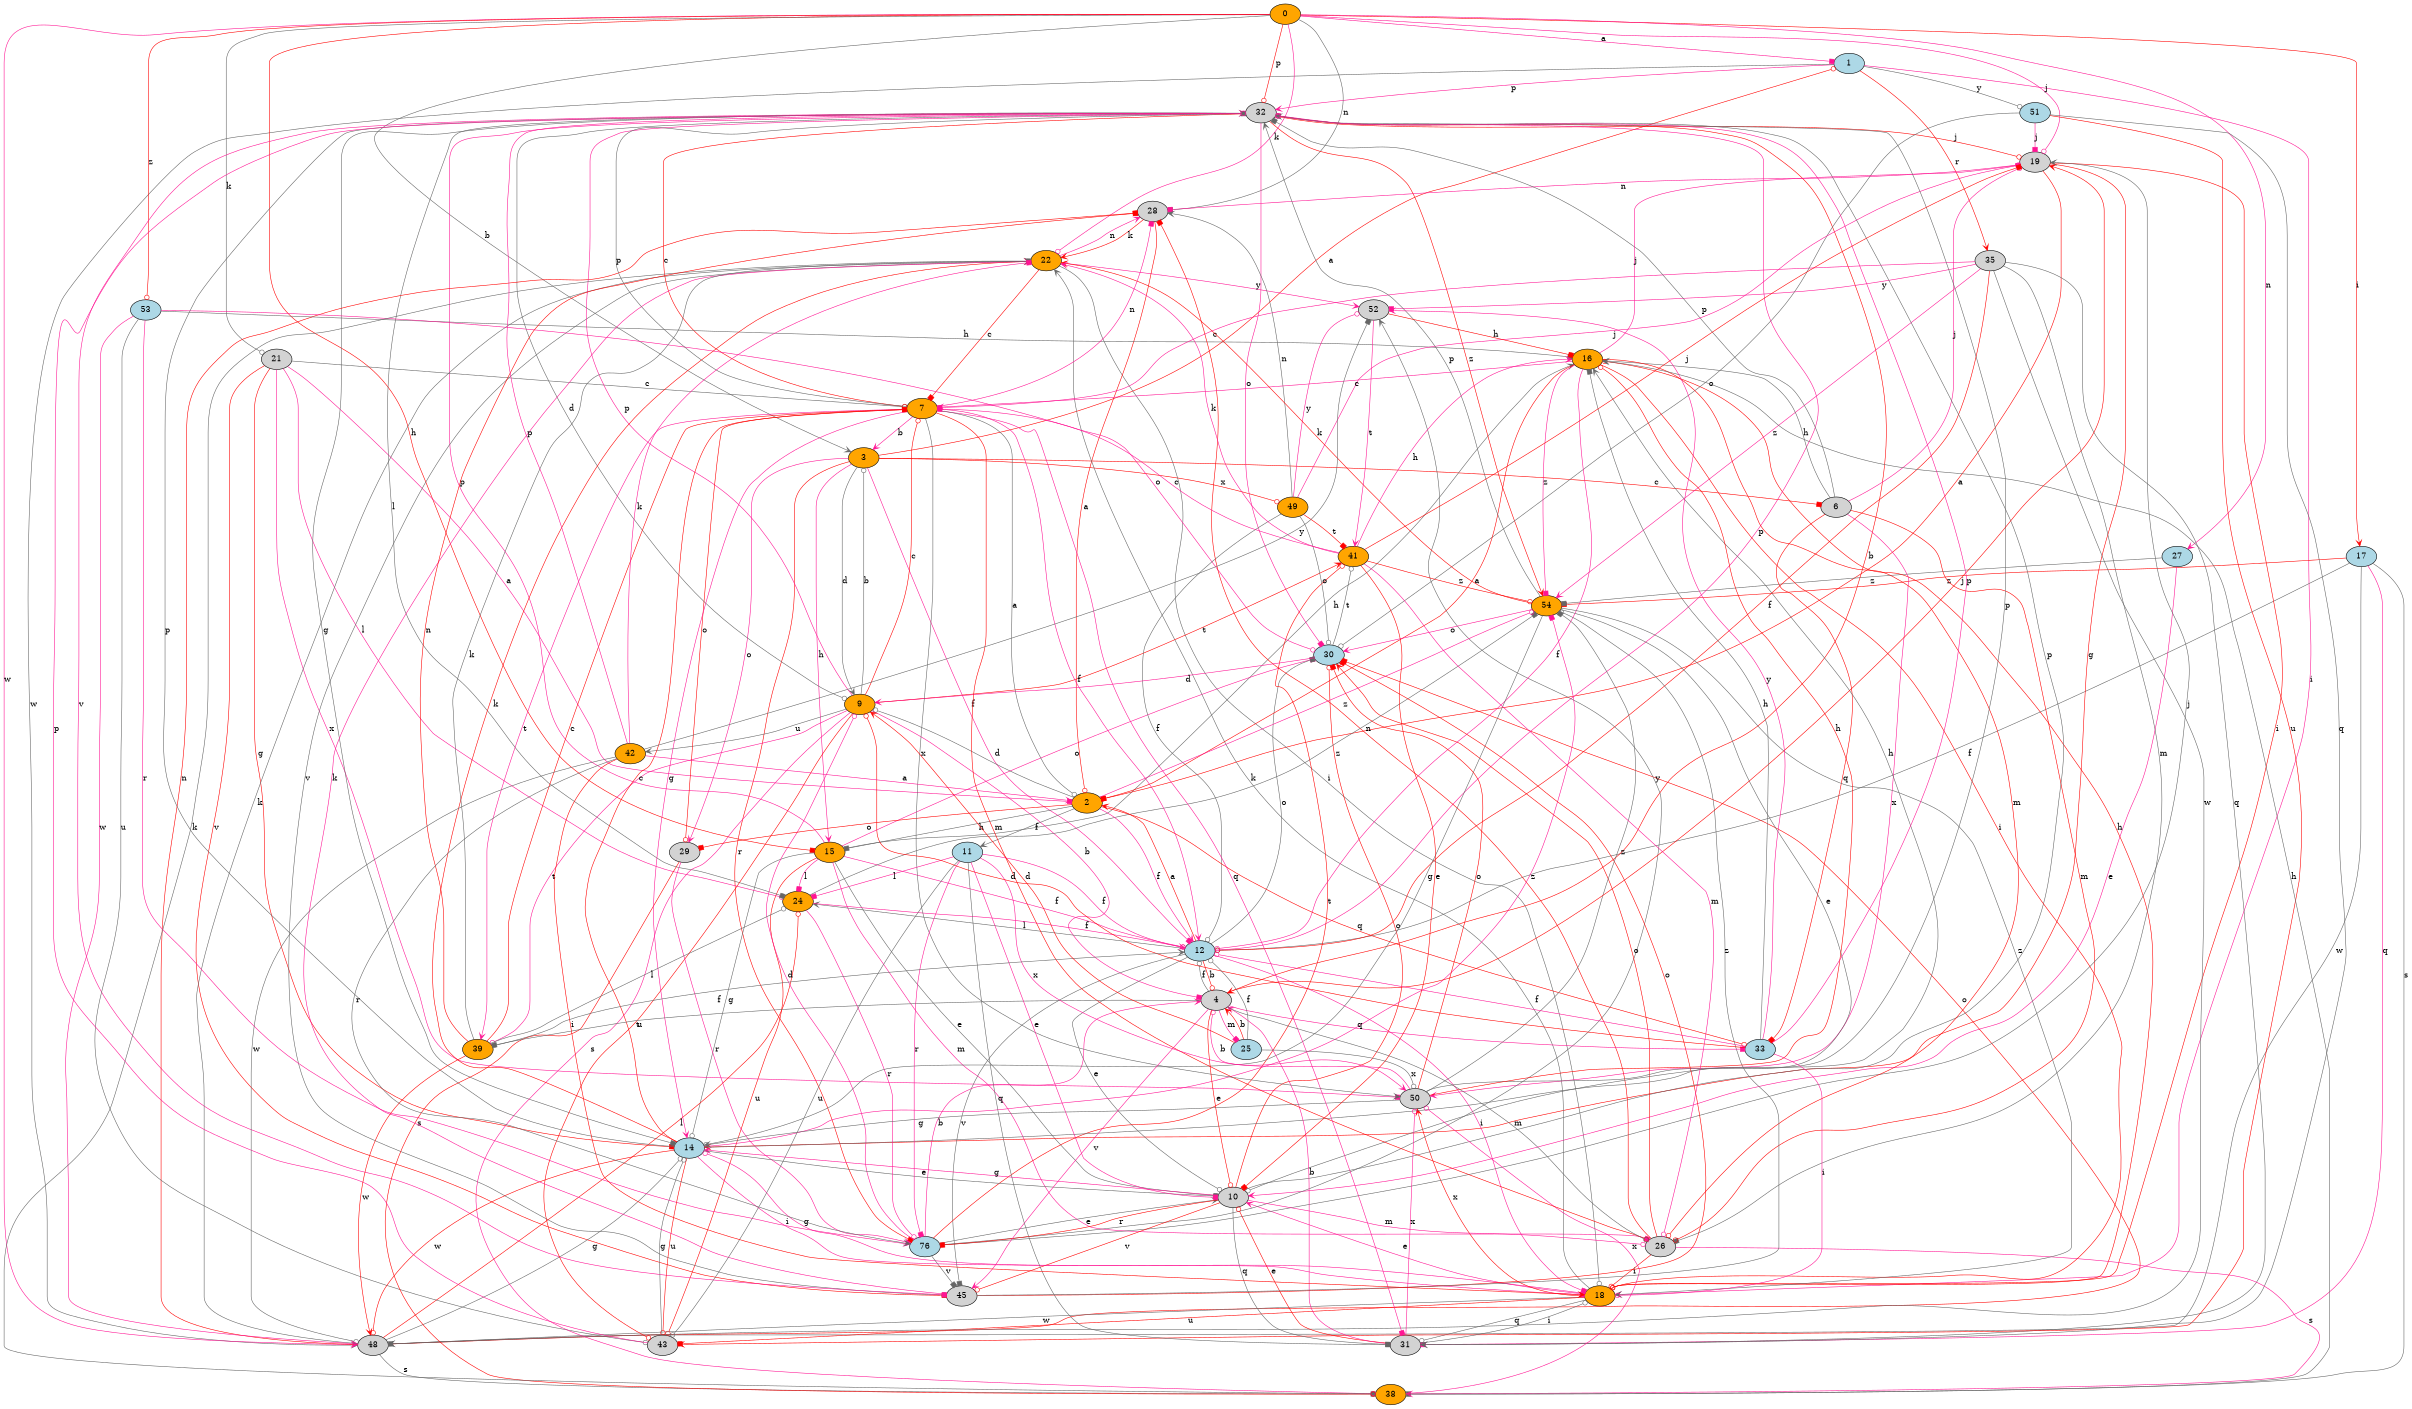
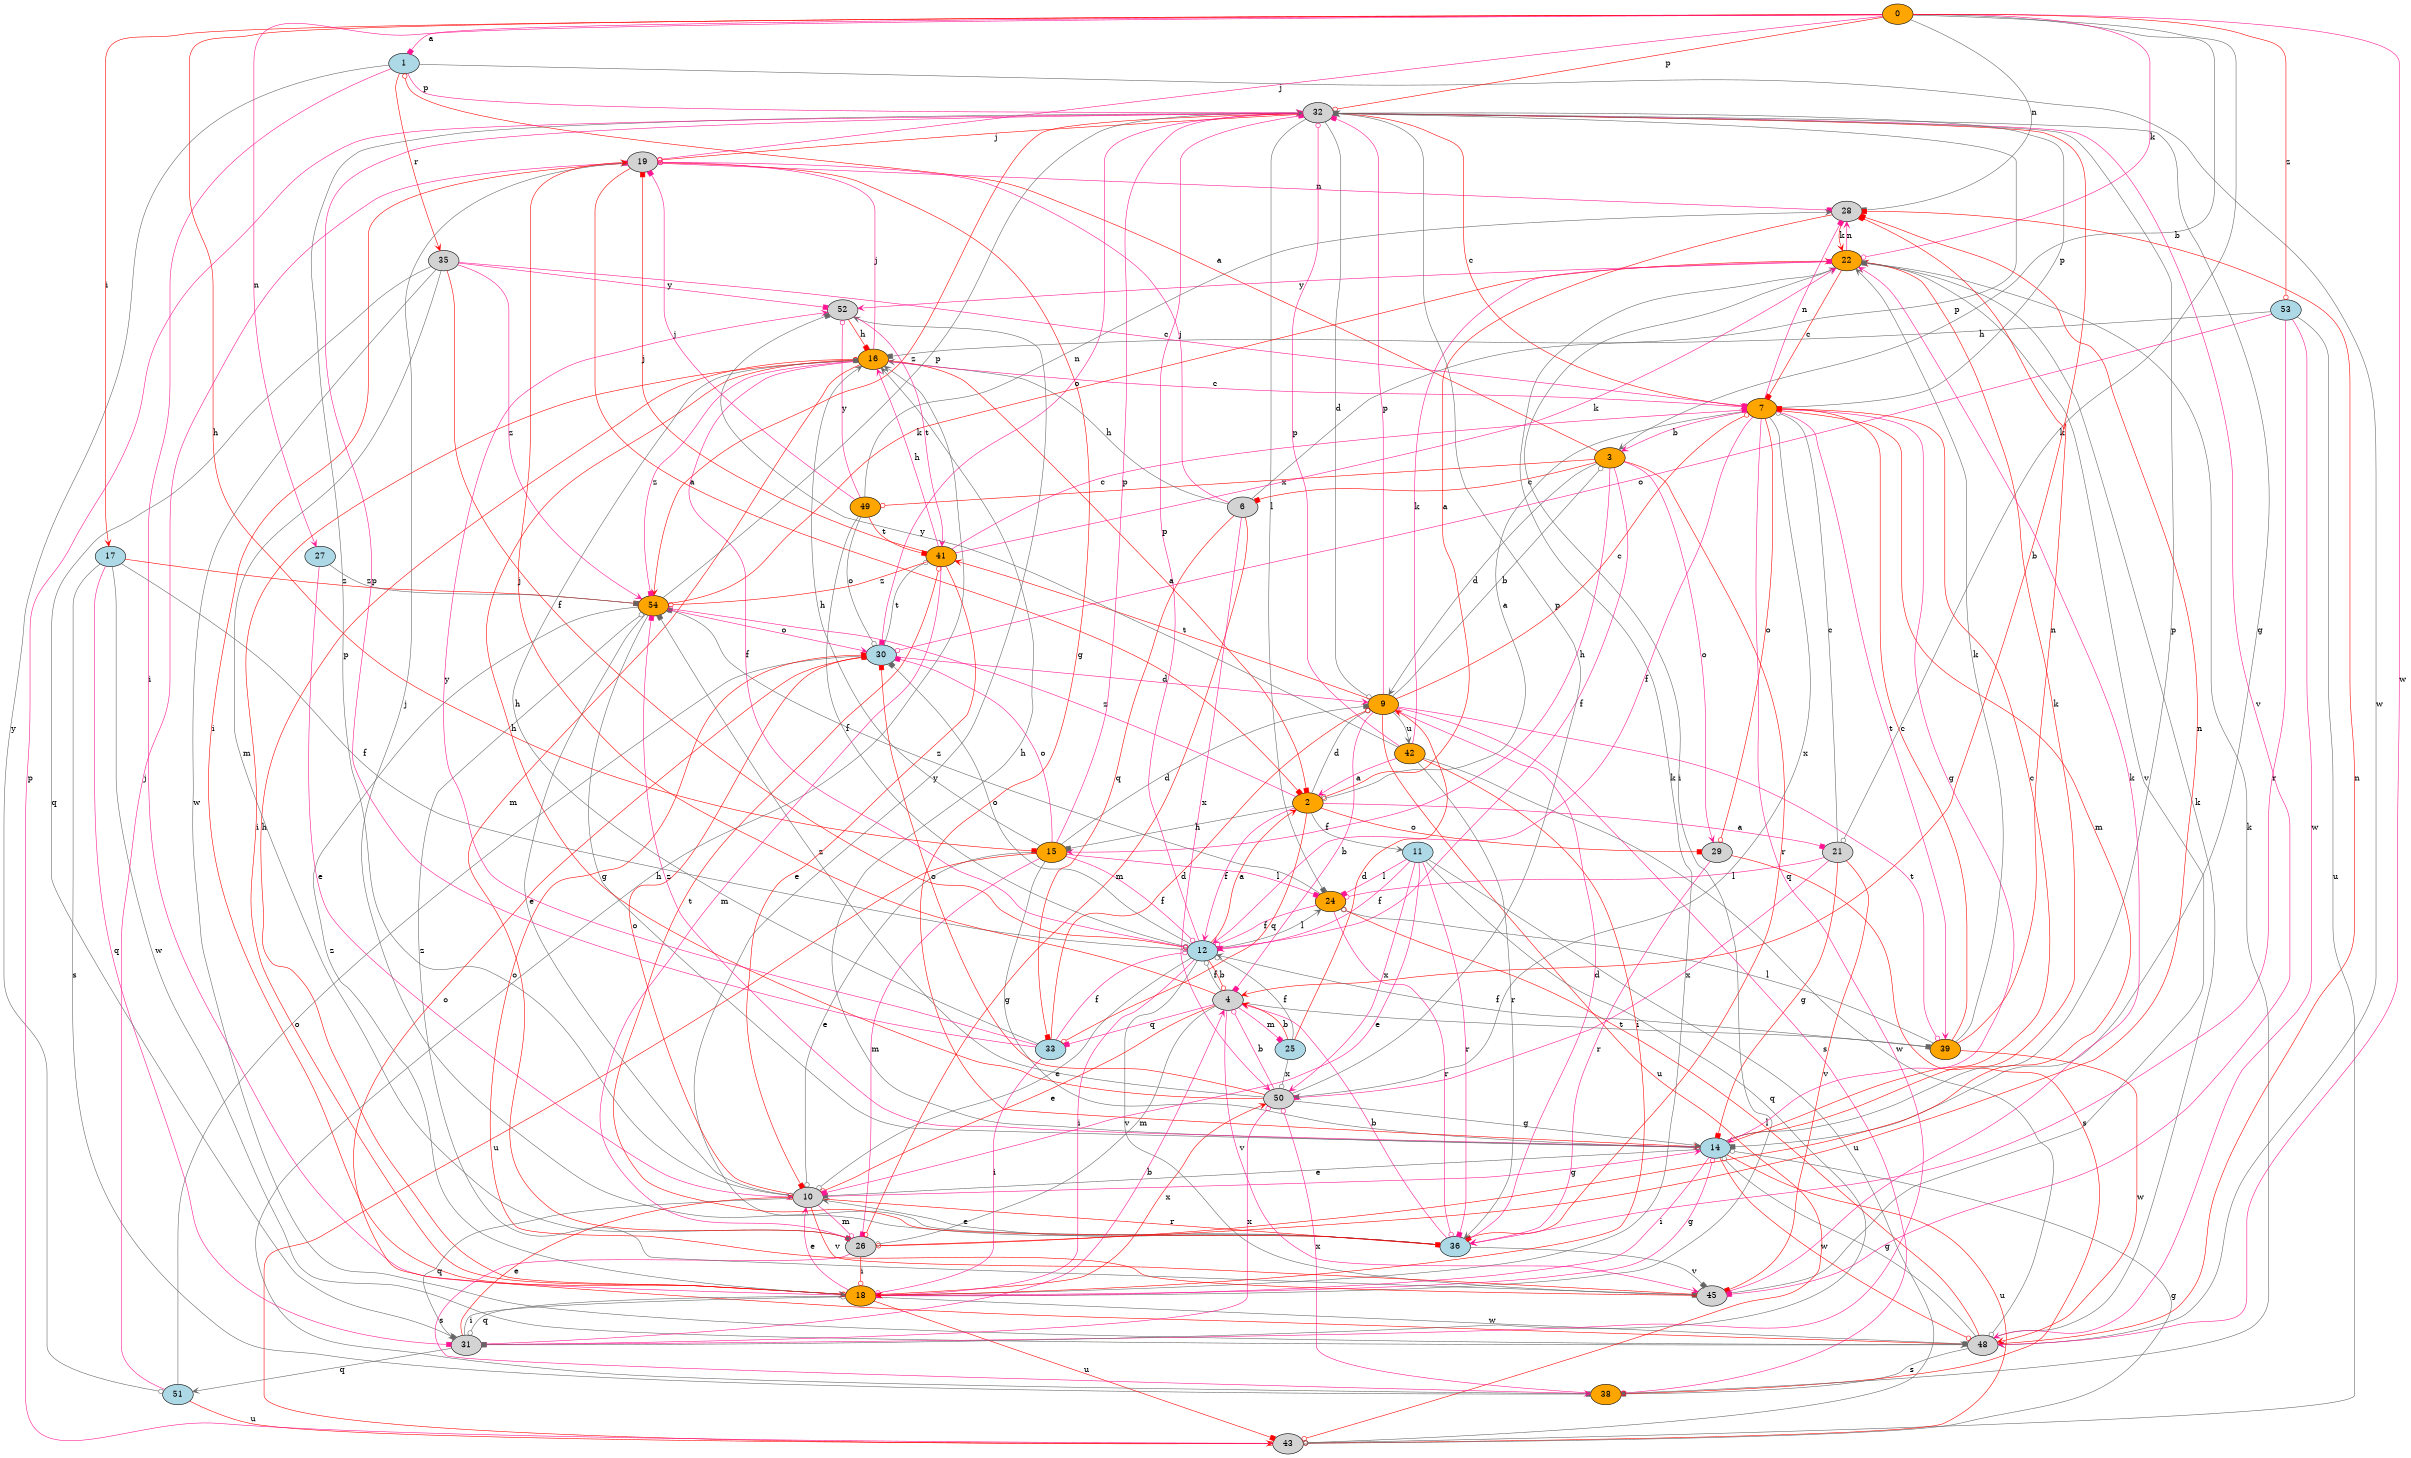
(595, 739) -> (1584, 815)
none -> (1195, 758)
(1617, 902) -> none
(2331, 1035) -> (325, 1369)
(925, 1247) -> (1455, 1247)
